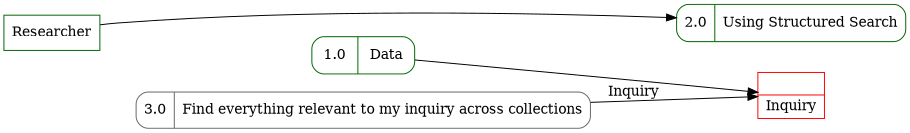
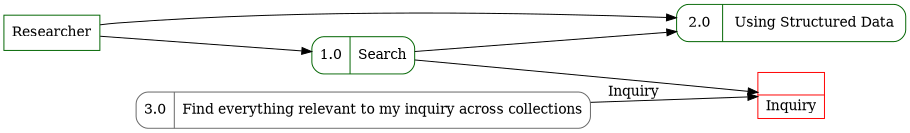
(810, 23) -> (814, 23)
none -> (541, 42)
none -> (201, 44)
(386, 55) -> (382, 55)
